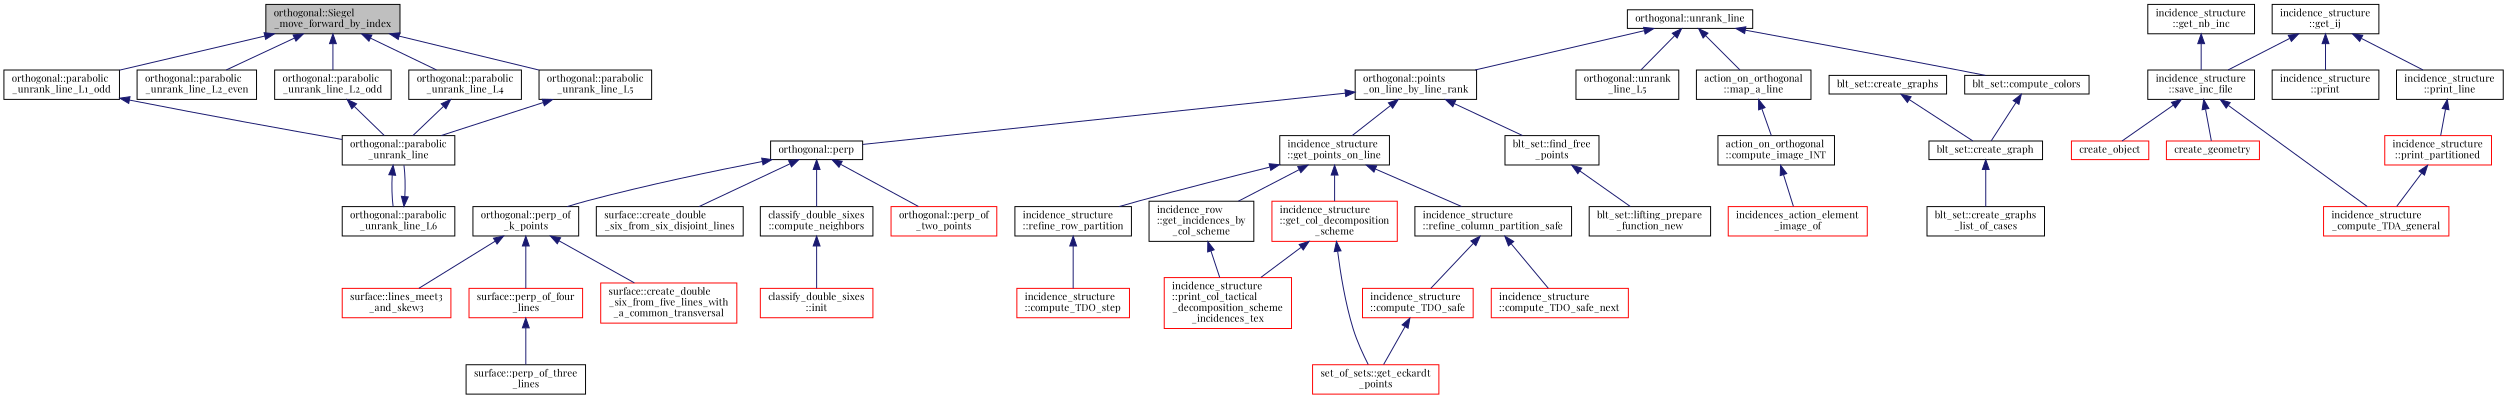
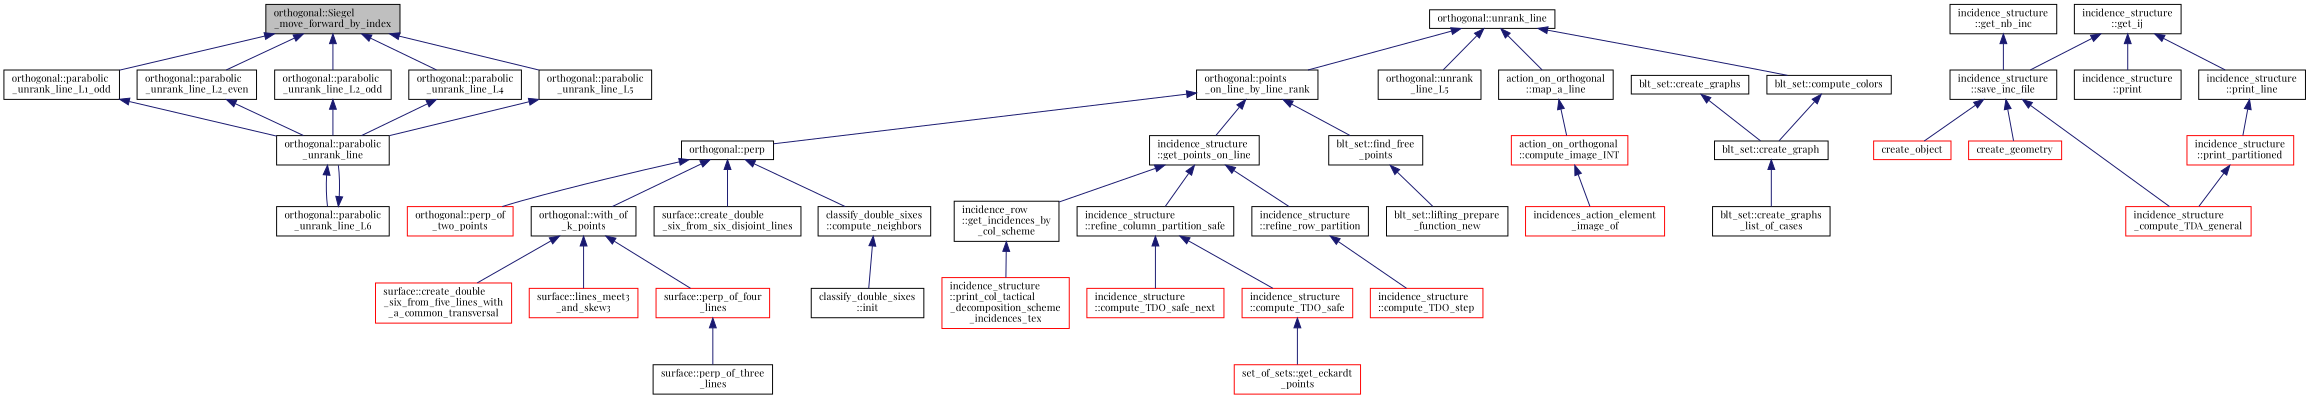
none -> (269, 120)
(1776, 150) -> (1570, 150)
(526, 221) -> (584, 221)
(1335, 221) -> none
(817, 303) -> (868, 303)
